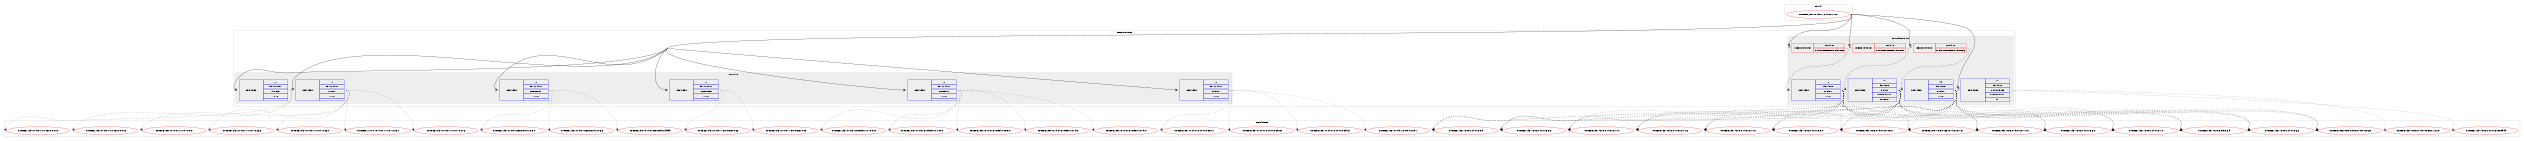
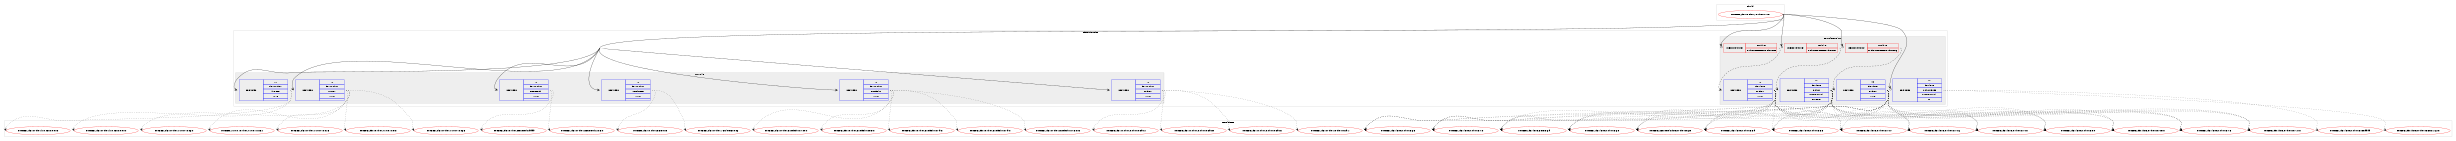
(582, 131) -> none
(786, 131) -> (650, 131)
(1942, 131) -> (2214, 131)
